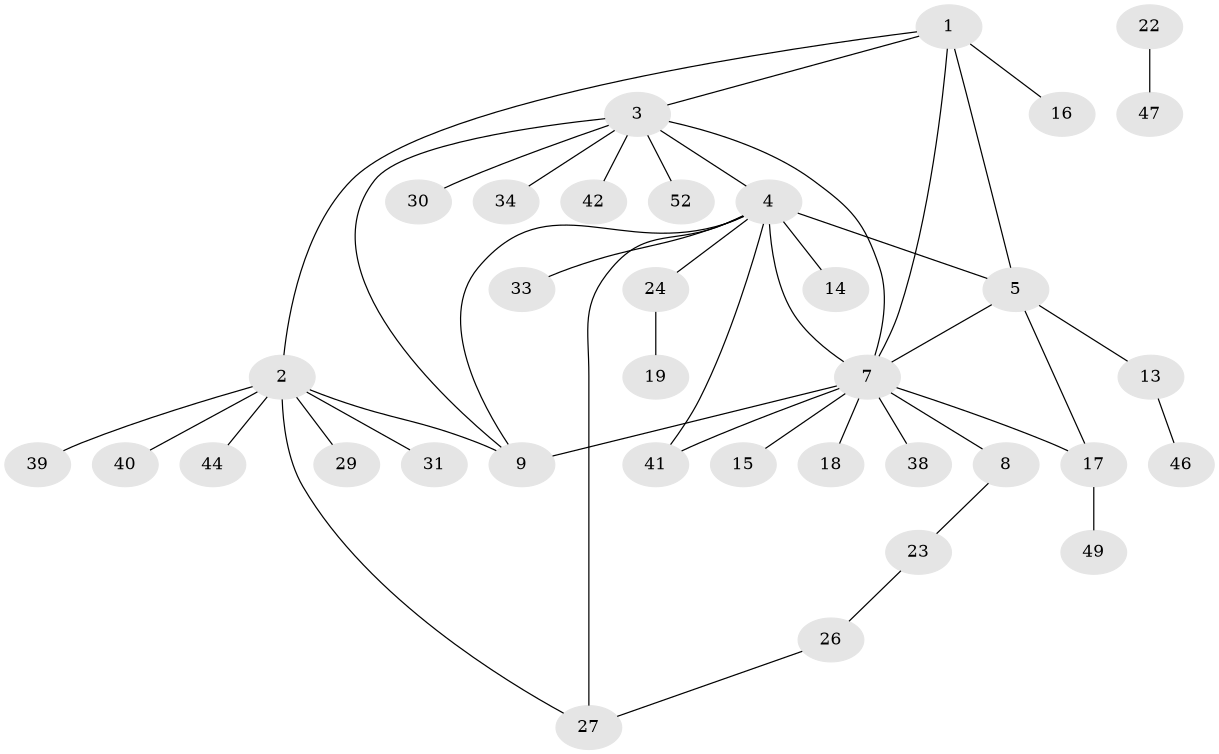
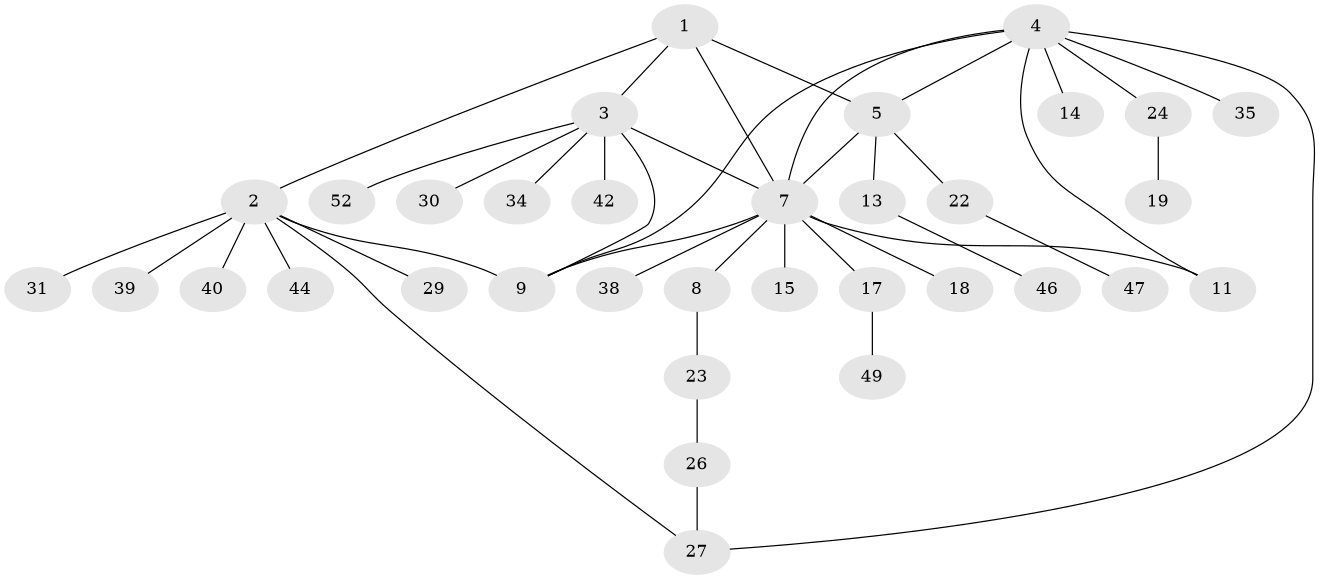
(1062, 114) -> none
(703, 158) -> none
(522, 290) -> (1246, 114)
(1055, 377) -> (919, 158)
(656, 465) -> (1223, 290)
